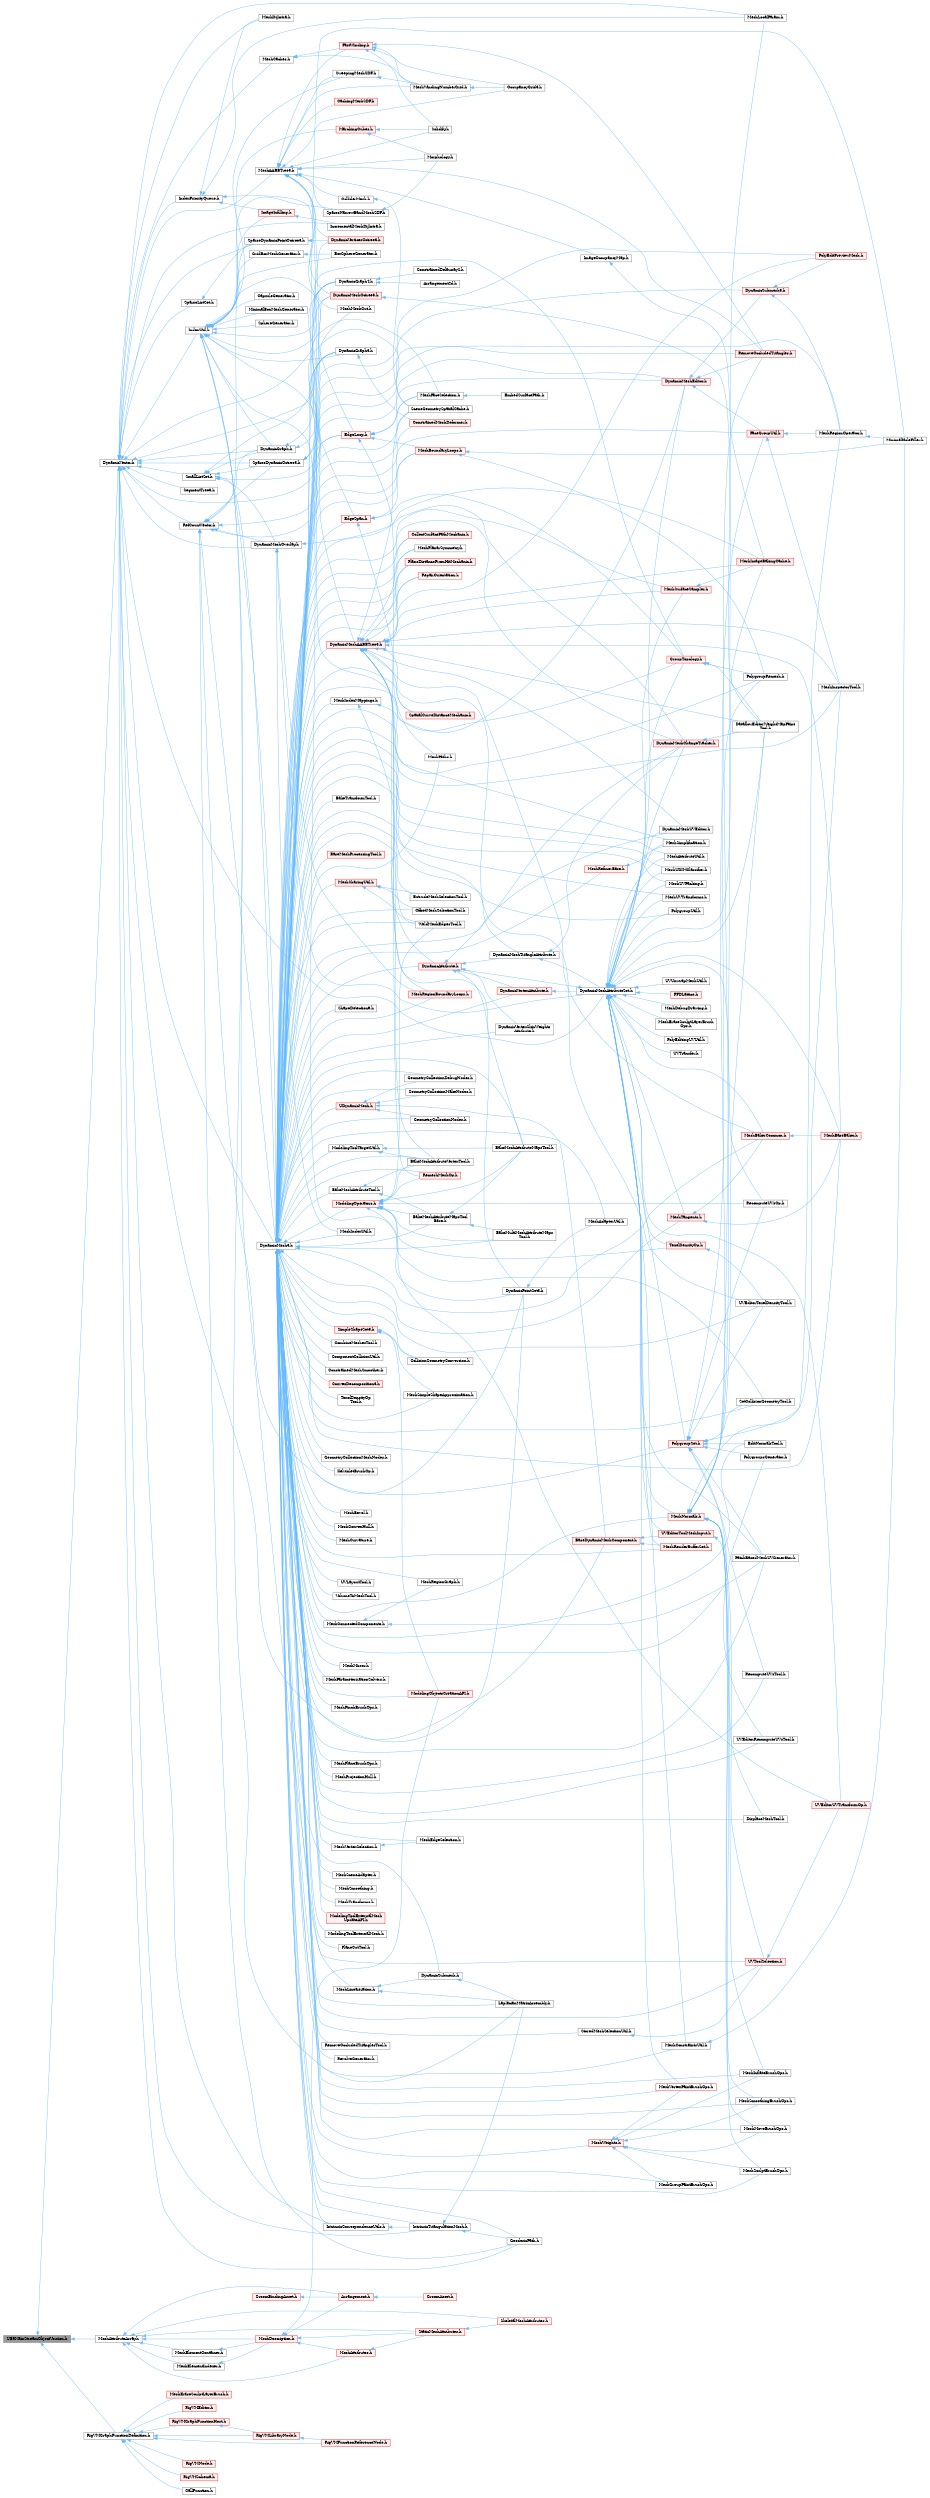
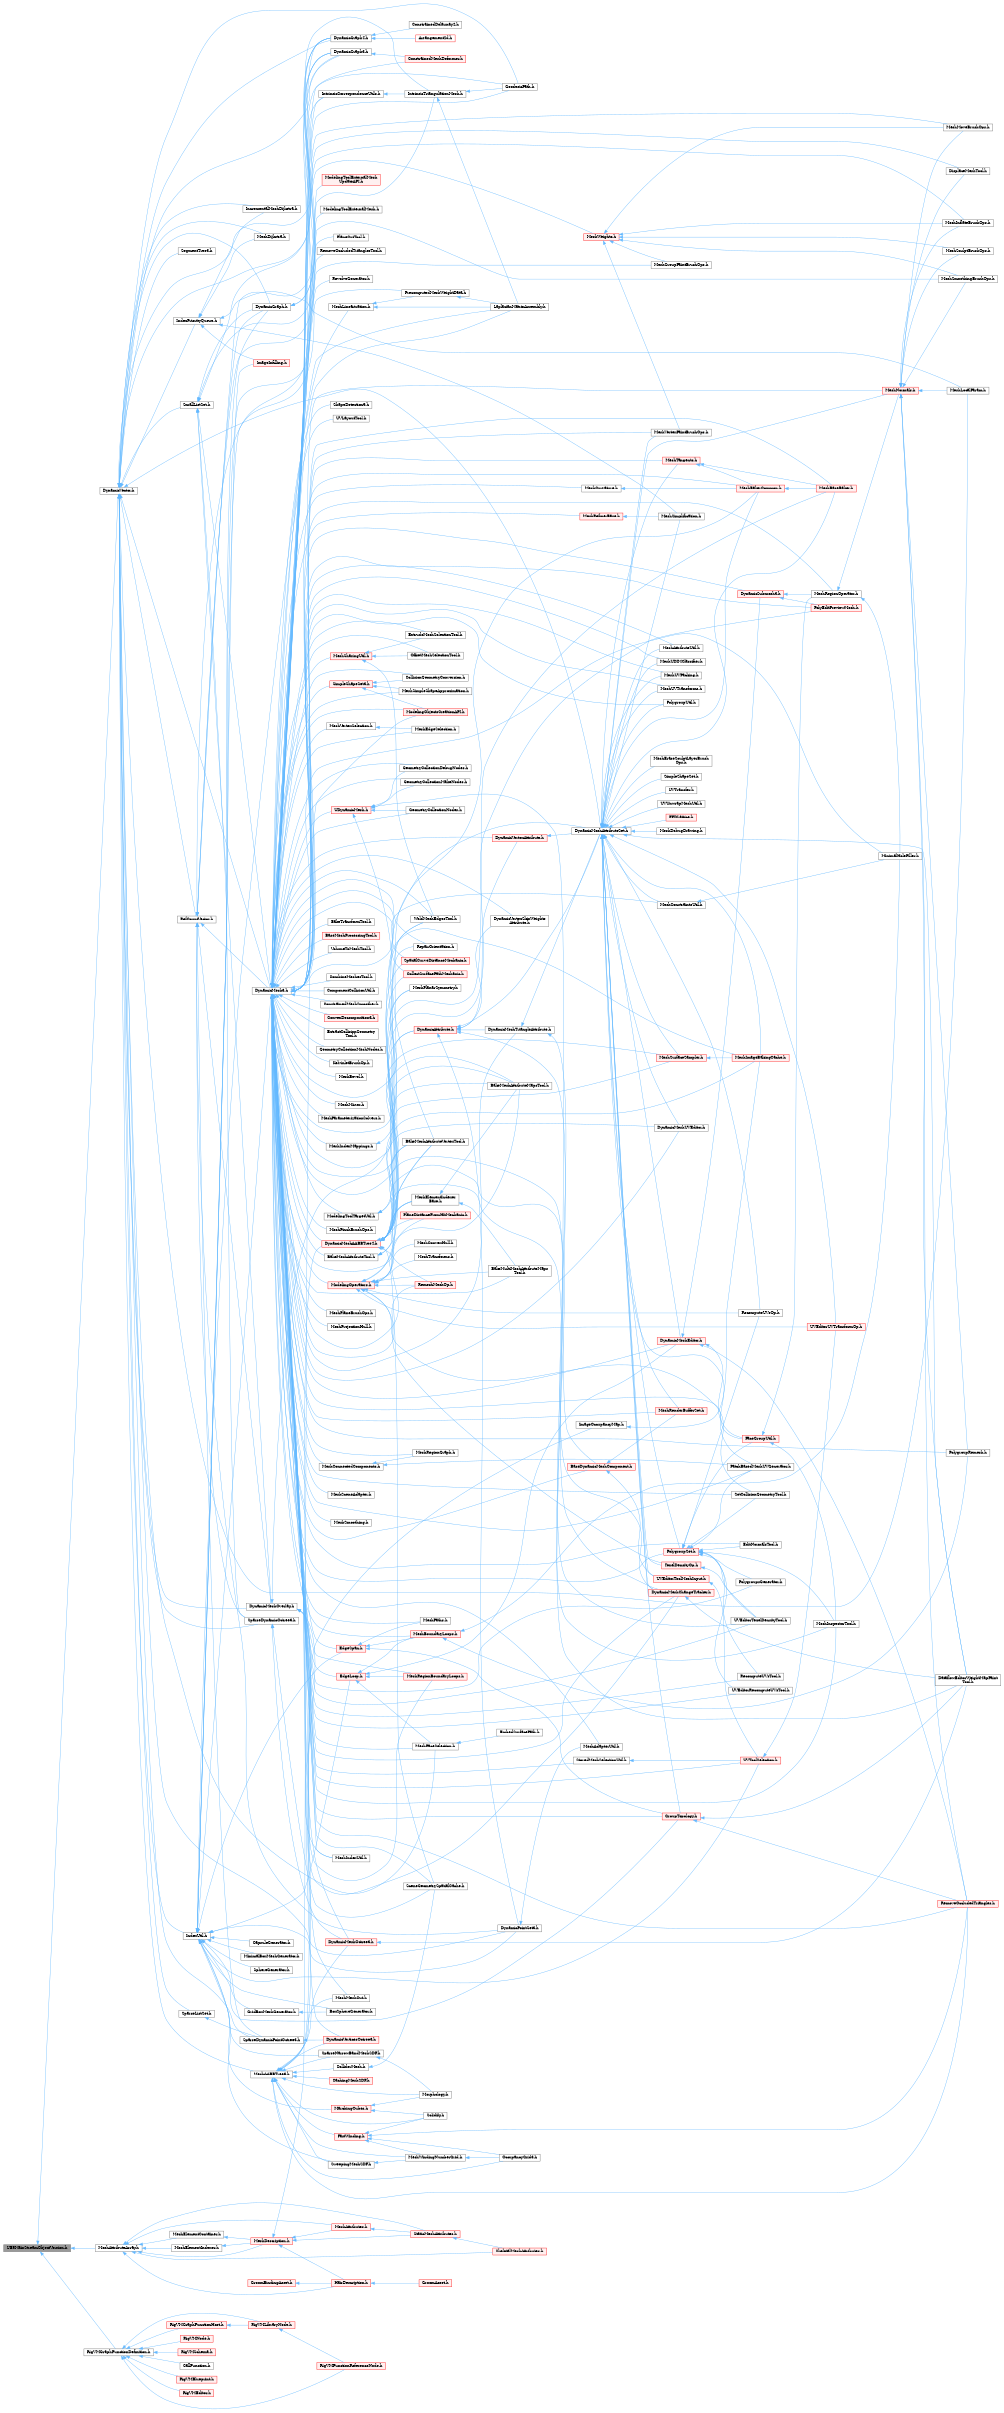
(276, 60) -> none
(318, 220) -> (224, 264)
(440, 284) -> (435, 38)
none -> (681, 489)
(303, 526) -> (233, 346)
(440, 576) -> (435, 947)
(583, 619) -> none
(356, 645) -> (351, 1244)
(727, 669) -> (826, 1861)
(520, 978) -> (546, 943)
(809, 1002) -> (869, 491)
(686, 1040) -> (681, 777)
(331, 1167) -> (389, 937)
(440, 1219) -> (435, 1200)
(356, 1400) -> (351, 1034)
(299, 1468) -> (397, 1252)
(299, 1582) -> (395, 1269)
(440, 1976) -> (435, 293)
(686, 2087) -> (681, 433)
(321, 2177) -> none
(356, 2297) -> (351, 2283)
(199, 2395) -> (197, 2380)
